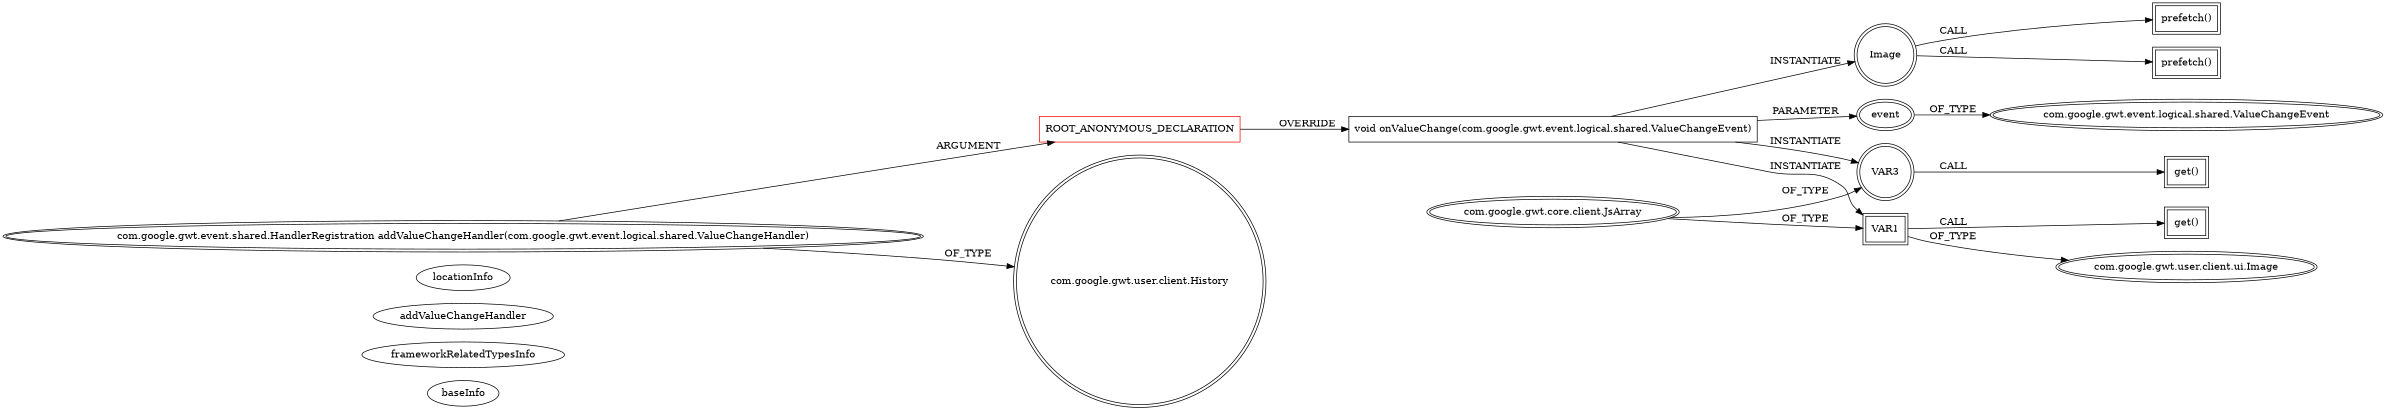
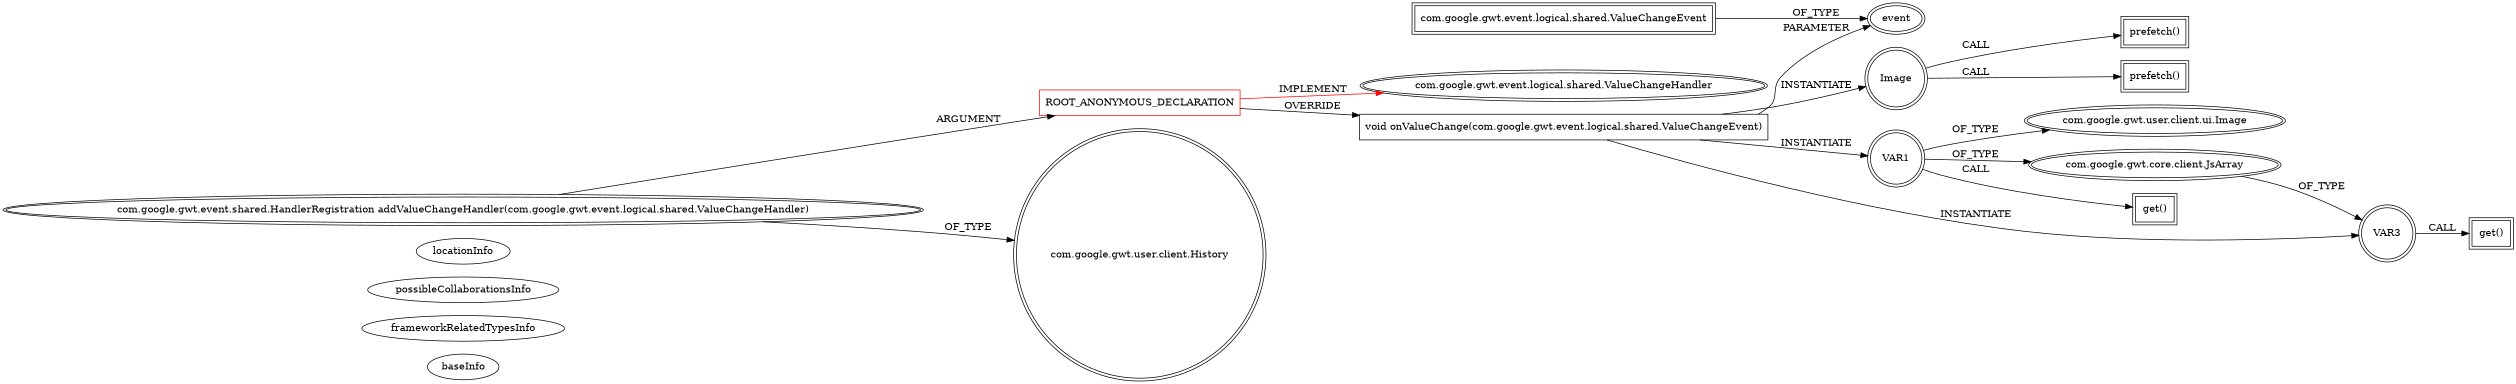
none -> (1564, 86)
(1949, 115) -> (1788, 19)
(2186, 115) -> (1564, 19)
(1762, 224) -> (1974, 160)
(1885, 229) -> (1896, 158)
(463, 316) -> (463, 290)
